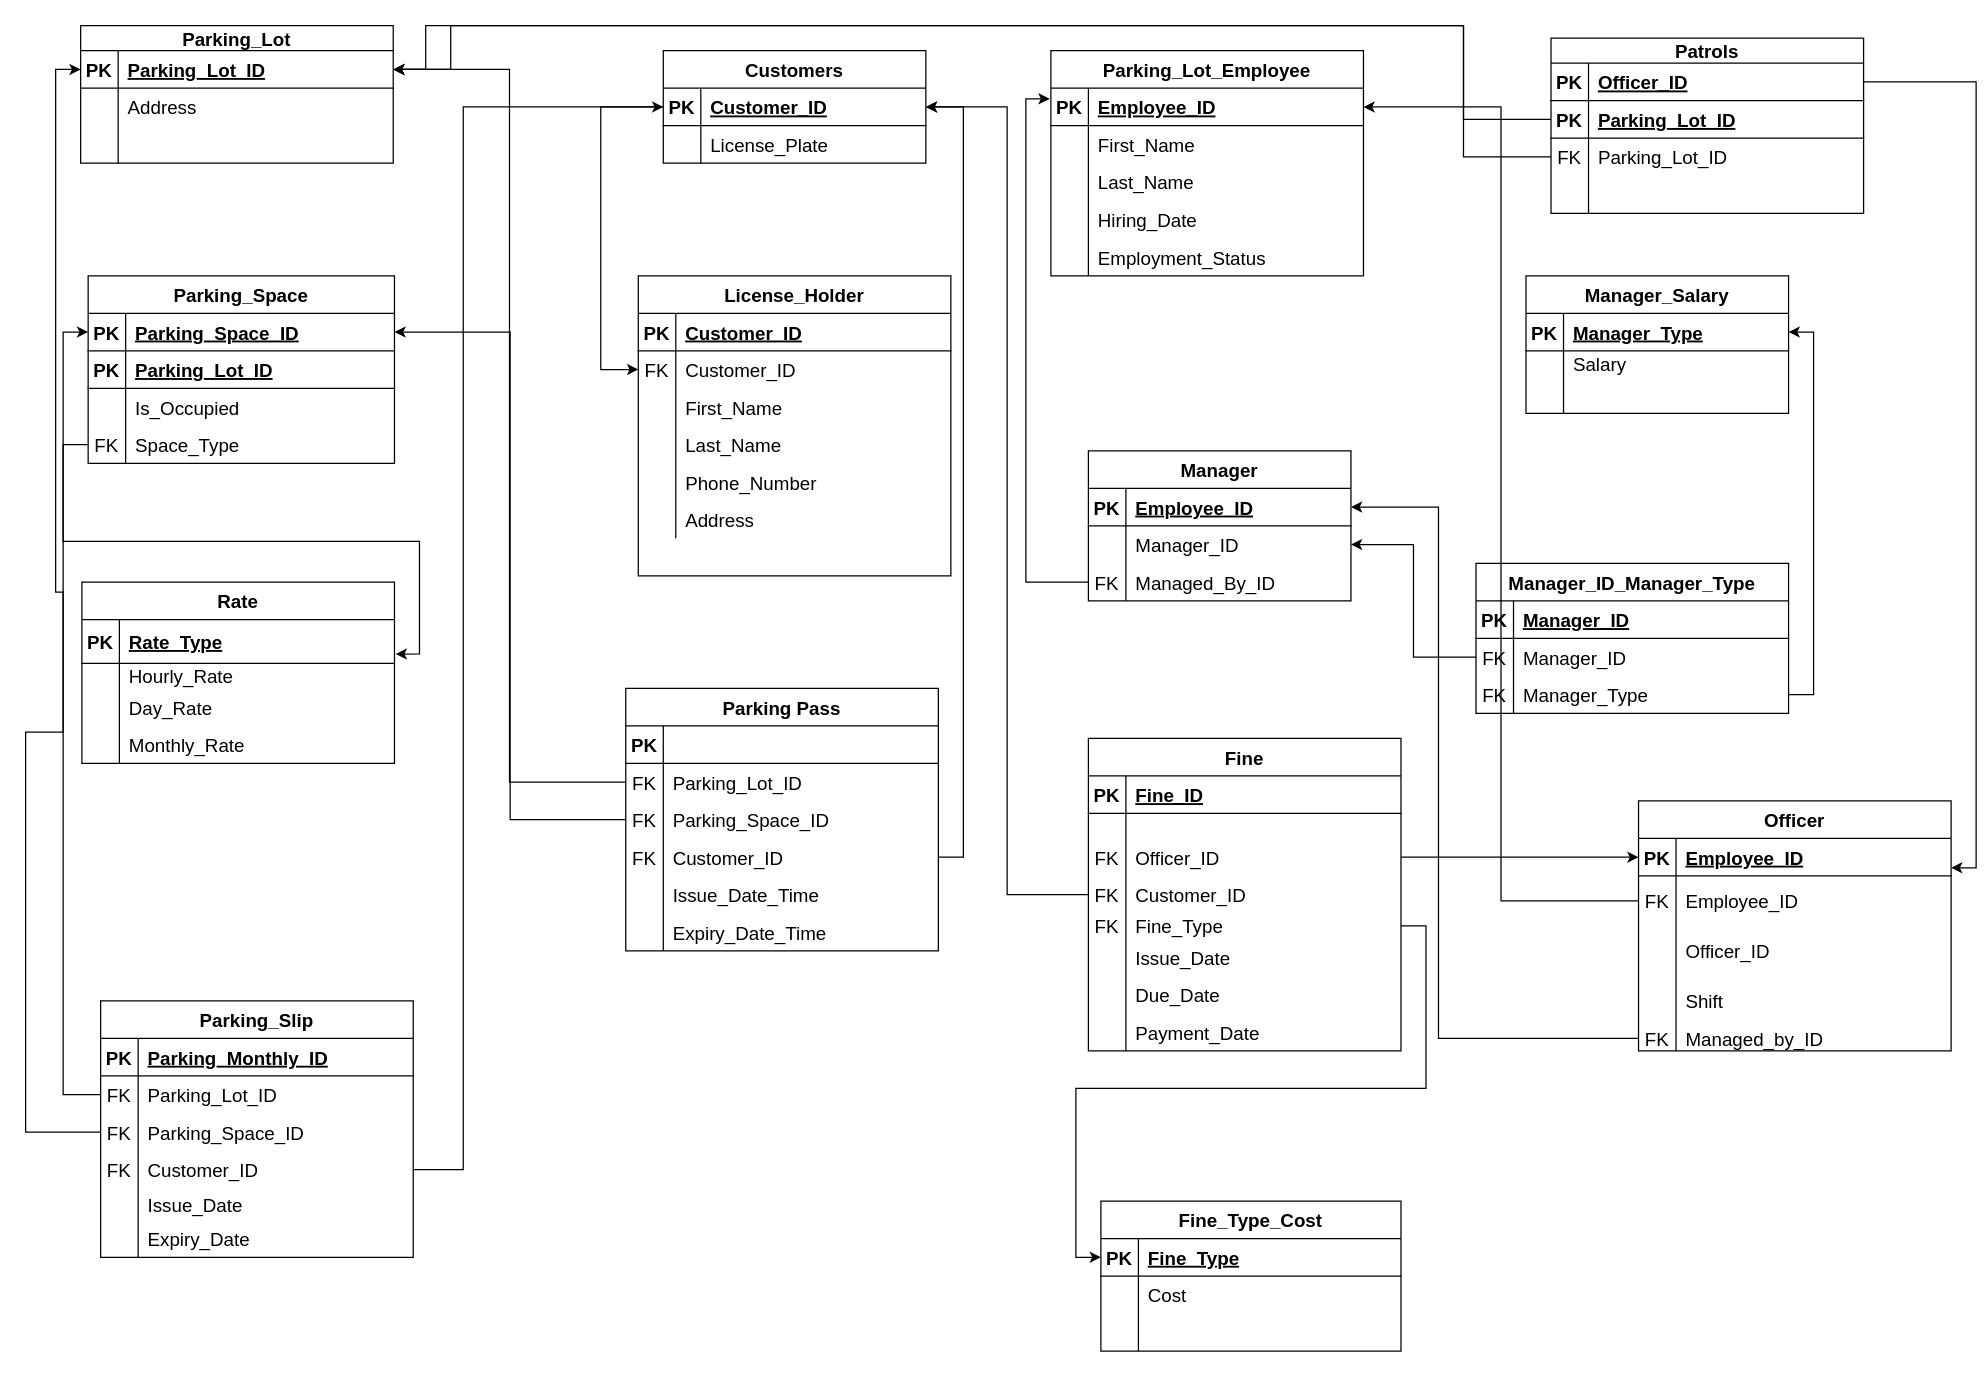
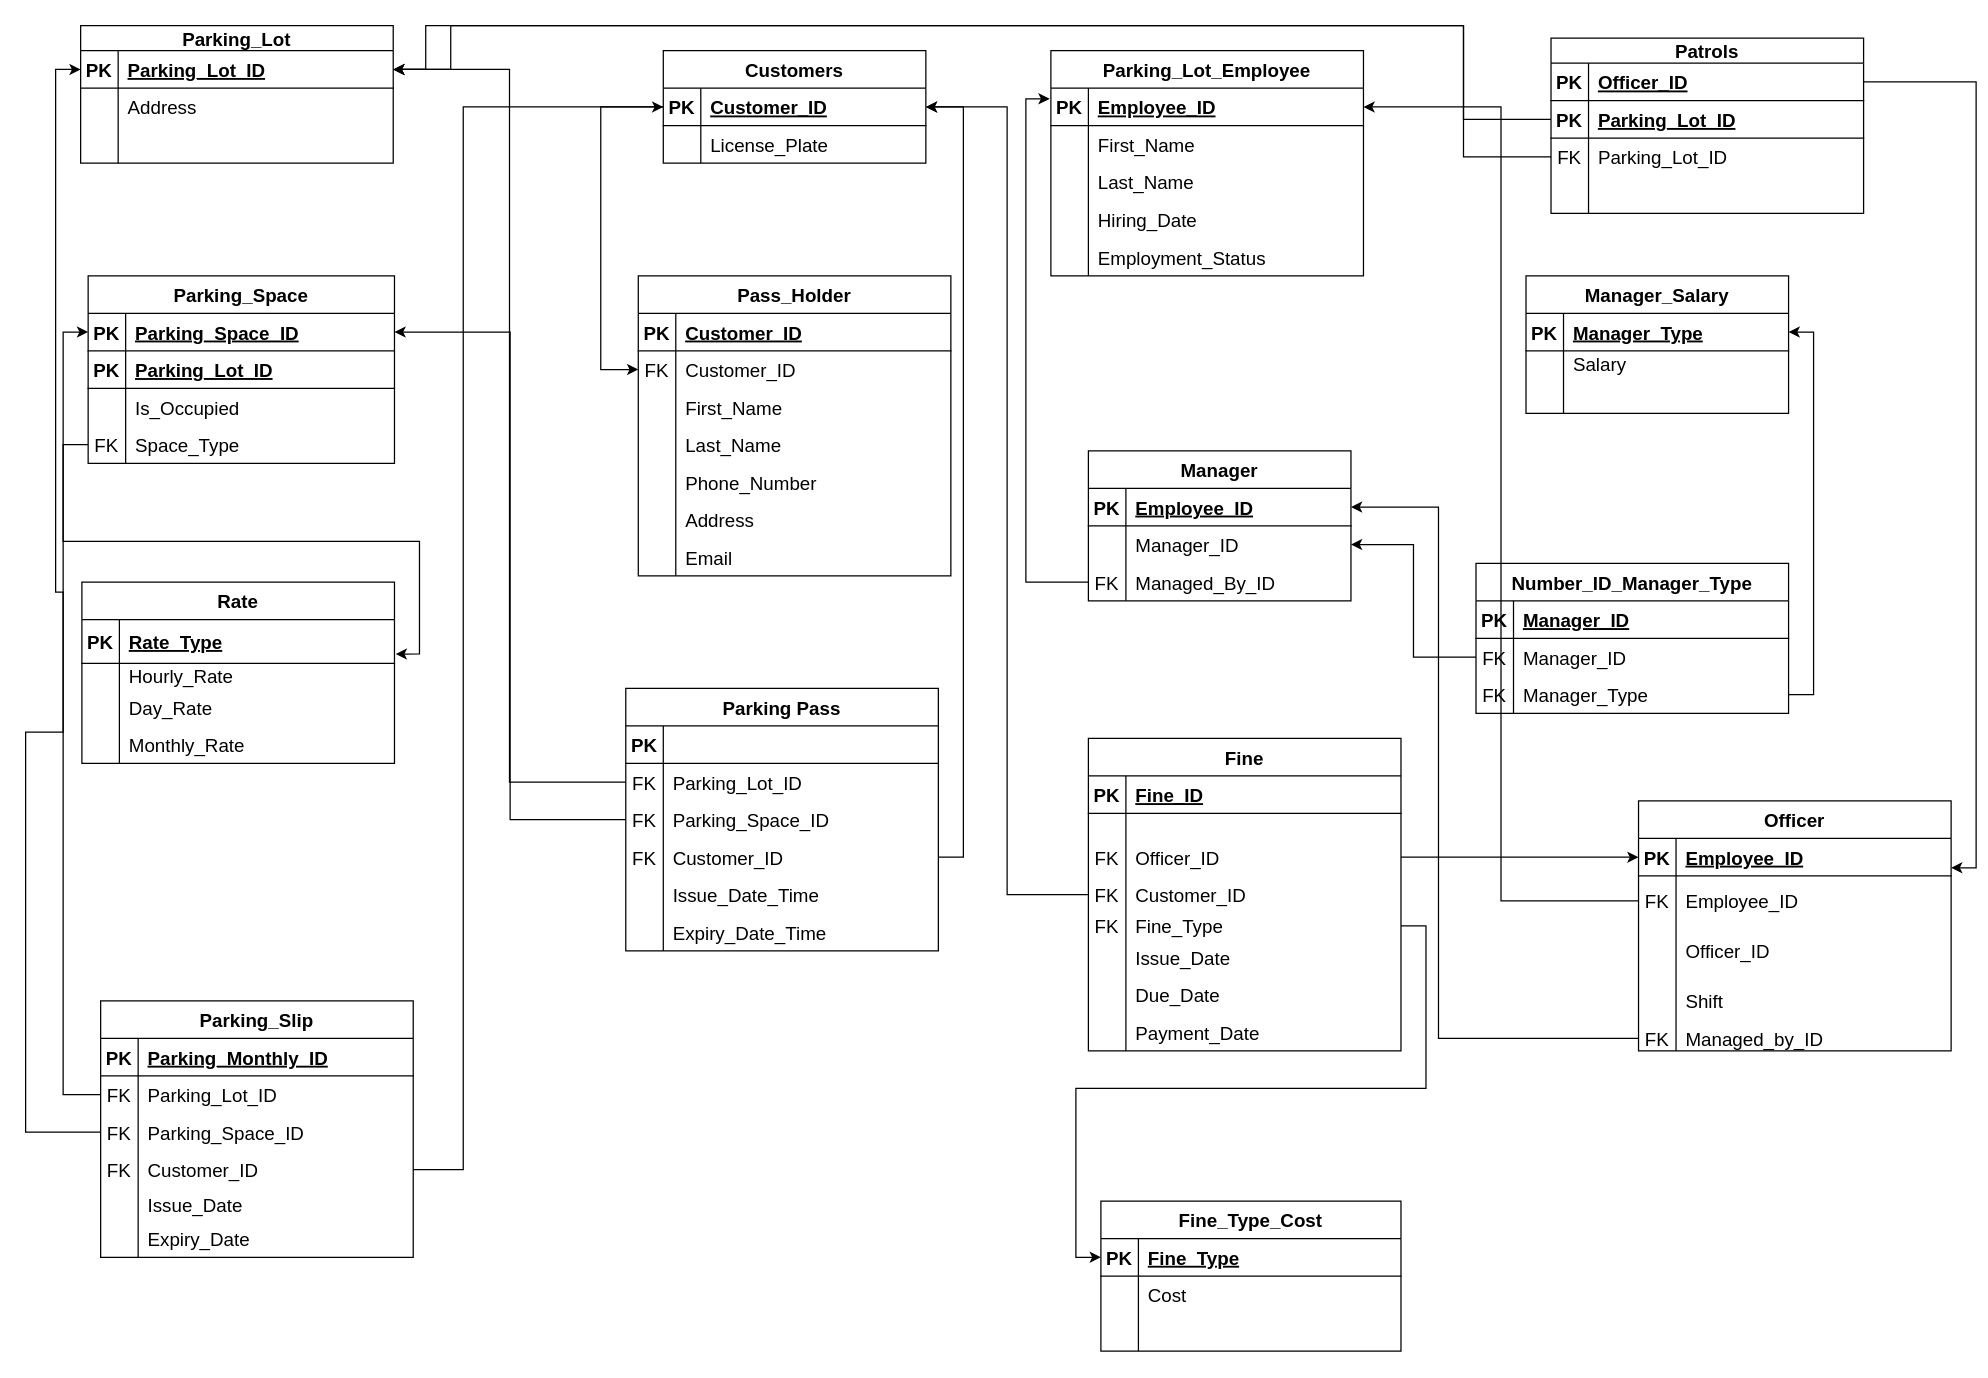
(794, 296) -> (794, 296)
none -> (813, 557)
(1631, 583) -> (1631, 583)
